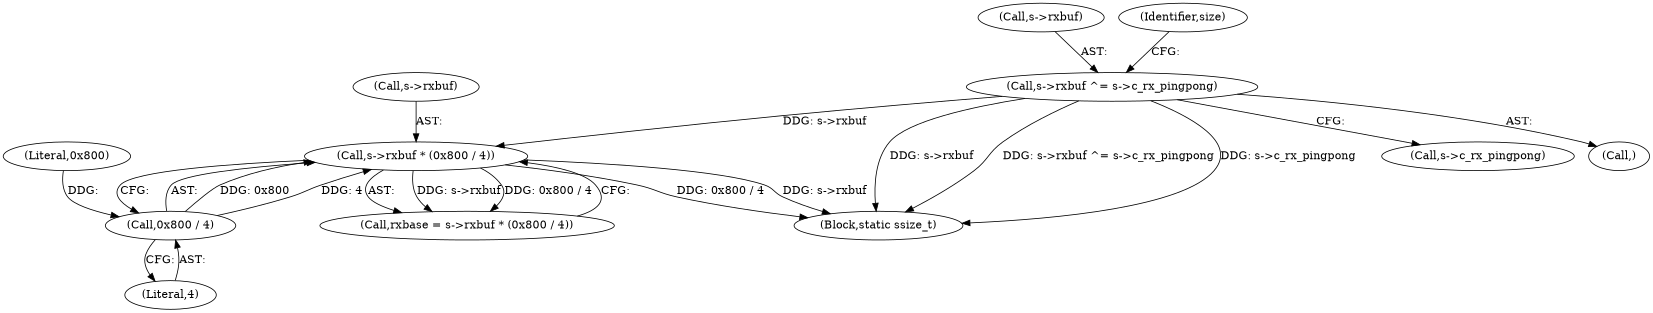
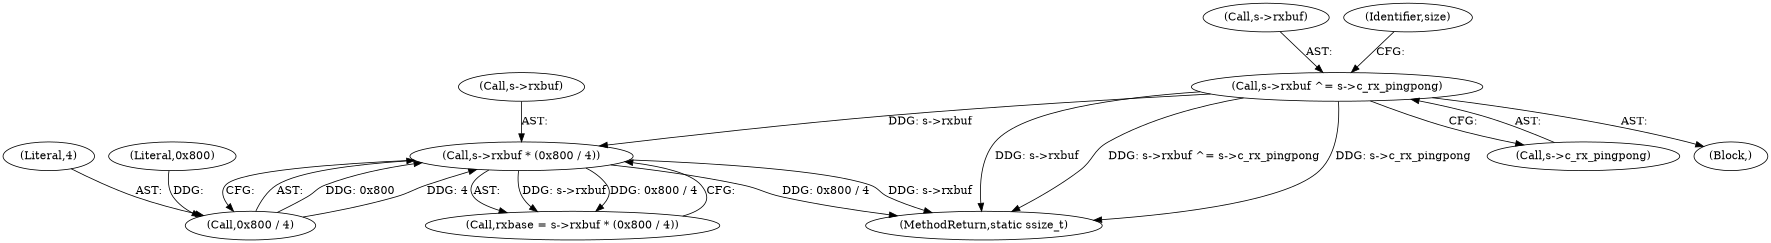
none -> (1488, 118)
(1619, 156) -> (1731, 156)
(878, 226) -> (984, 226)
(145, 257) -> none
